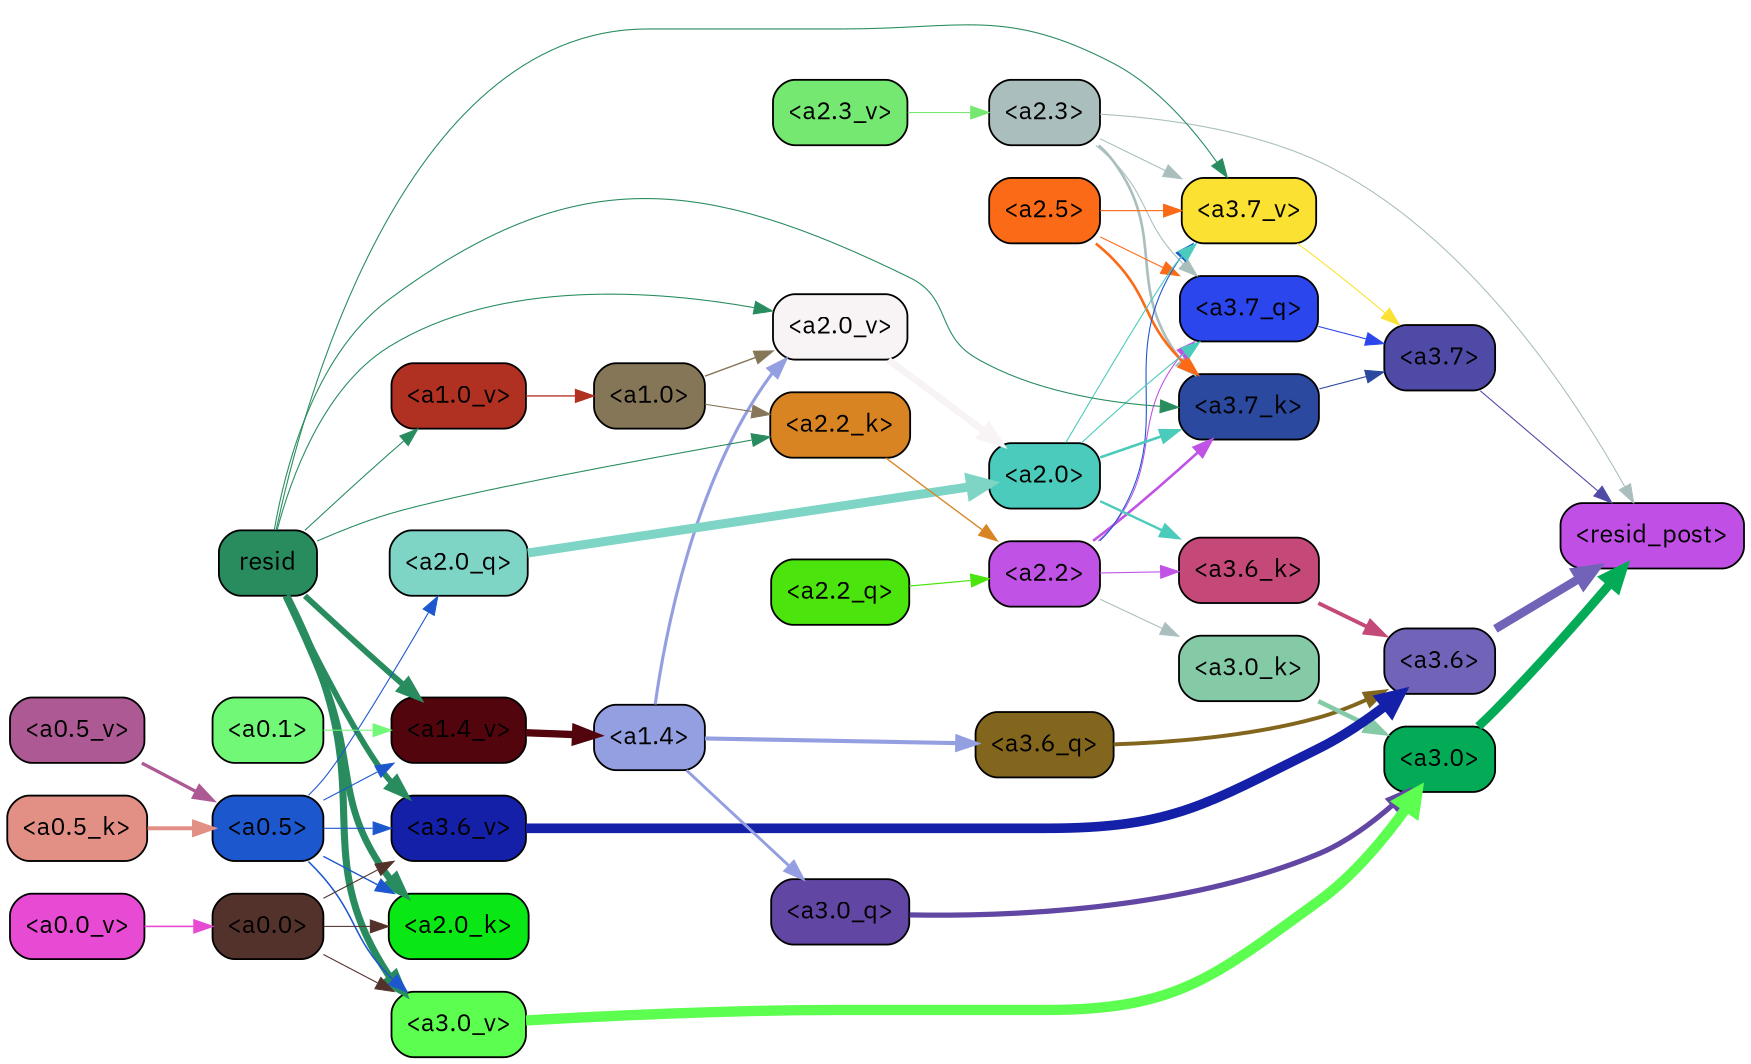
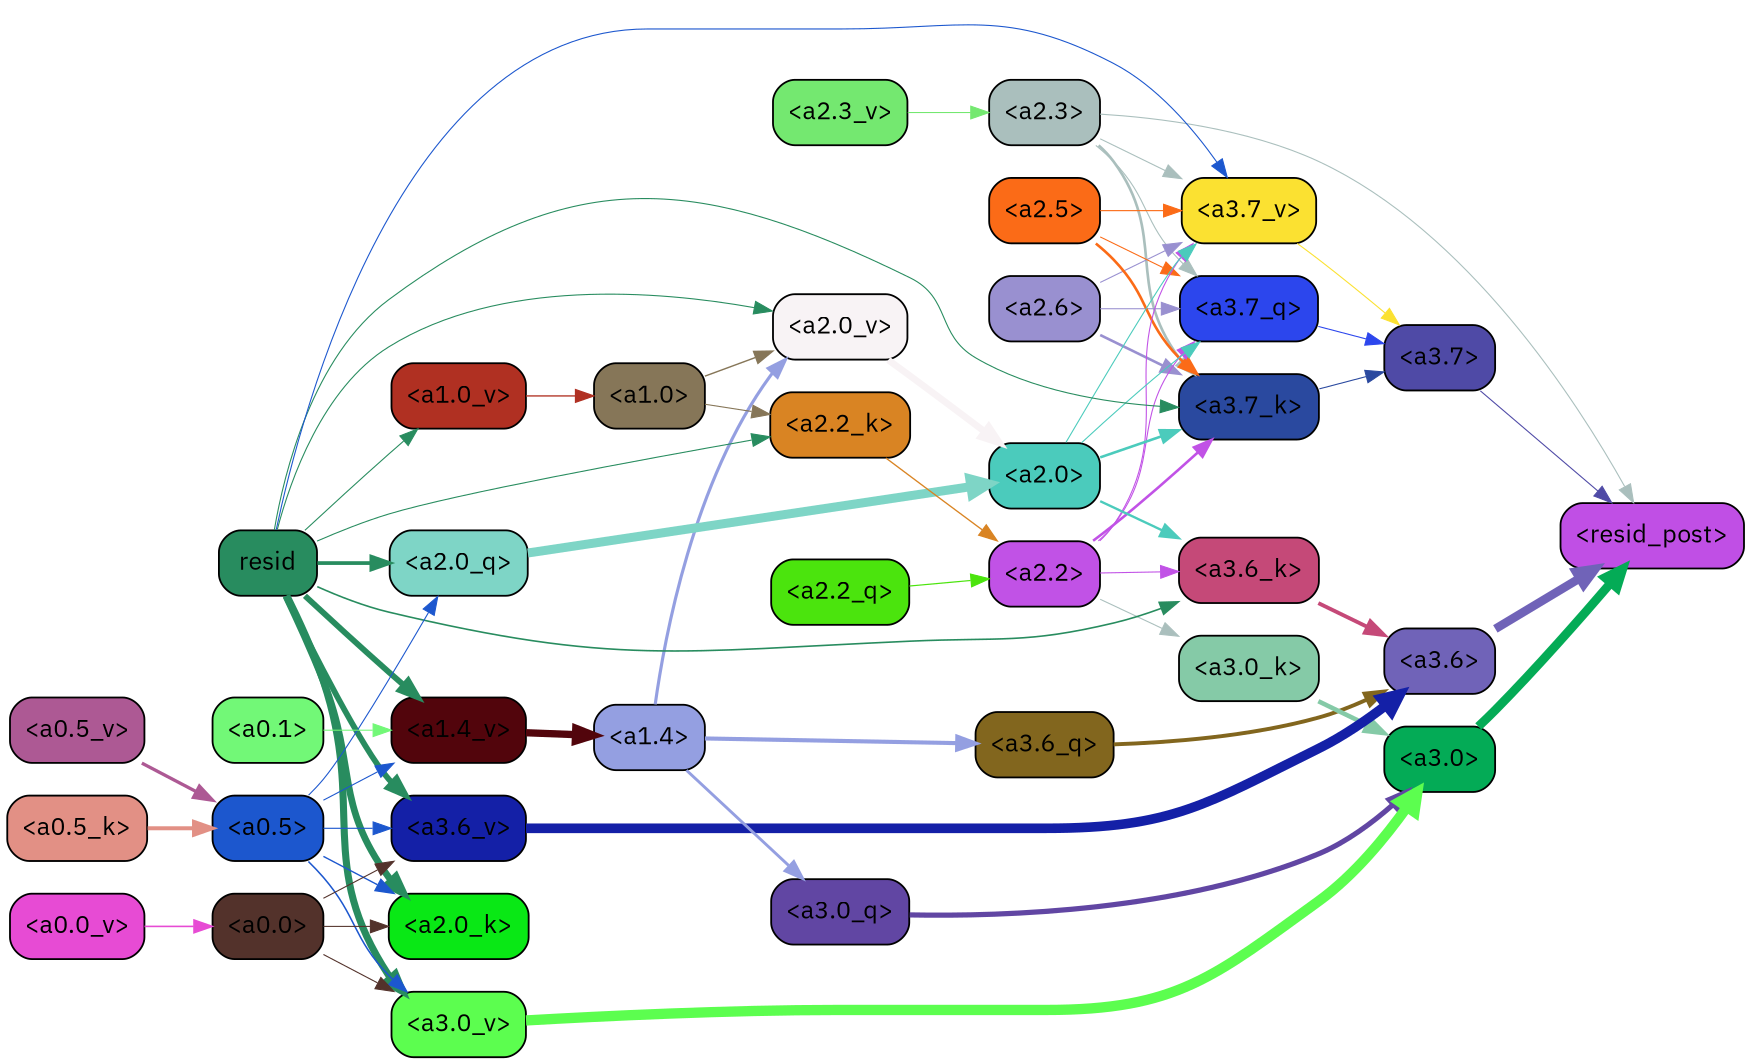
(622, 34) -> (622, 34)
none -> (1045, 309)
(1146, 364) -> (1148, 341)
none -> (344, 563)
none -> (737, 649)
